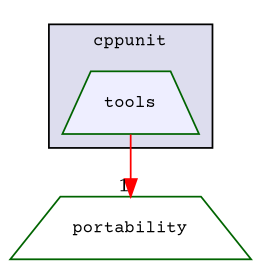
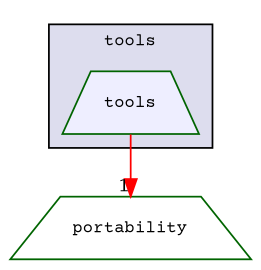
(131, 41) -> (131, 41)
